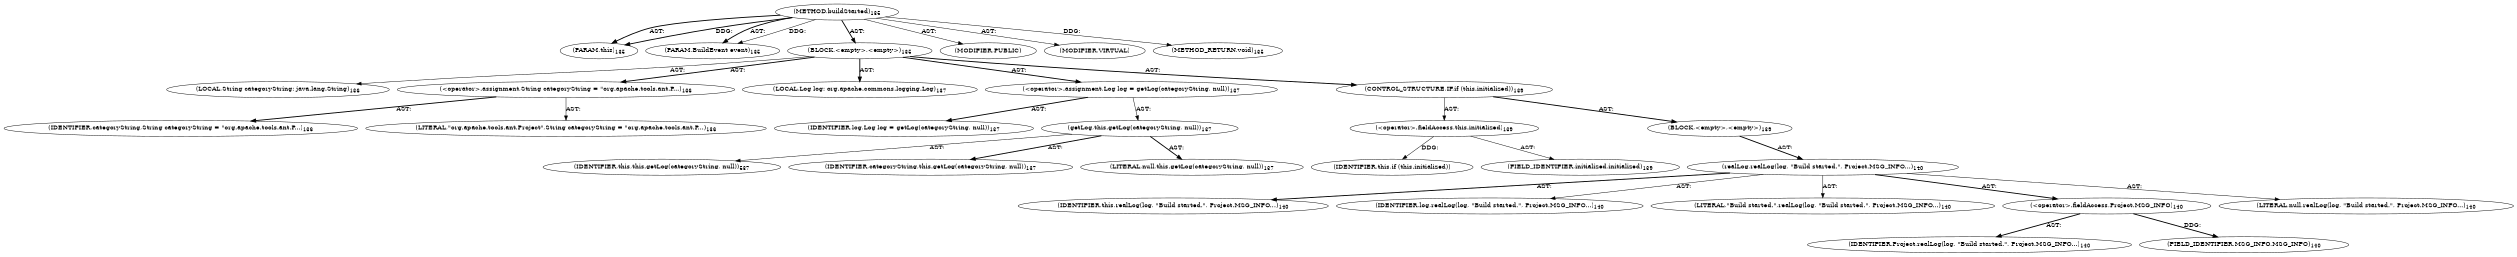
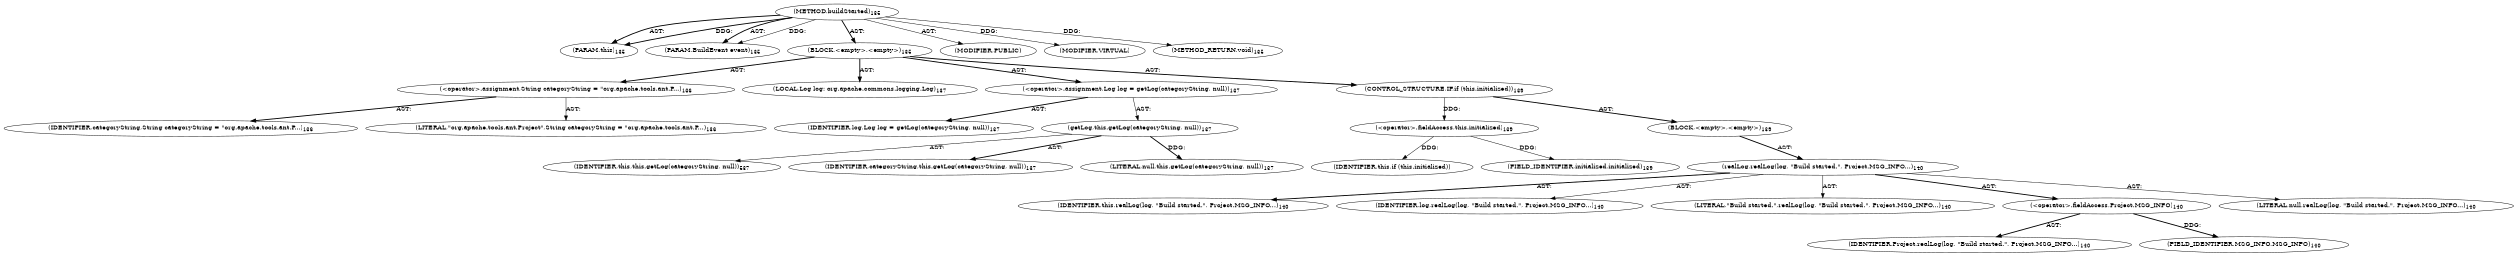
(990, 31) -> (990, 31)
(278, 90) -> none
(1453, 109) -> (1453, 109)
(1178, 148) -> (1178, 148)
(1529, 148) -> (1529, 148)
